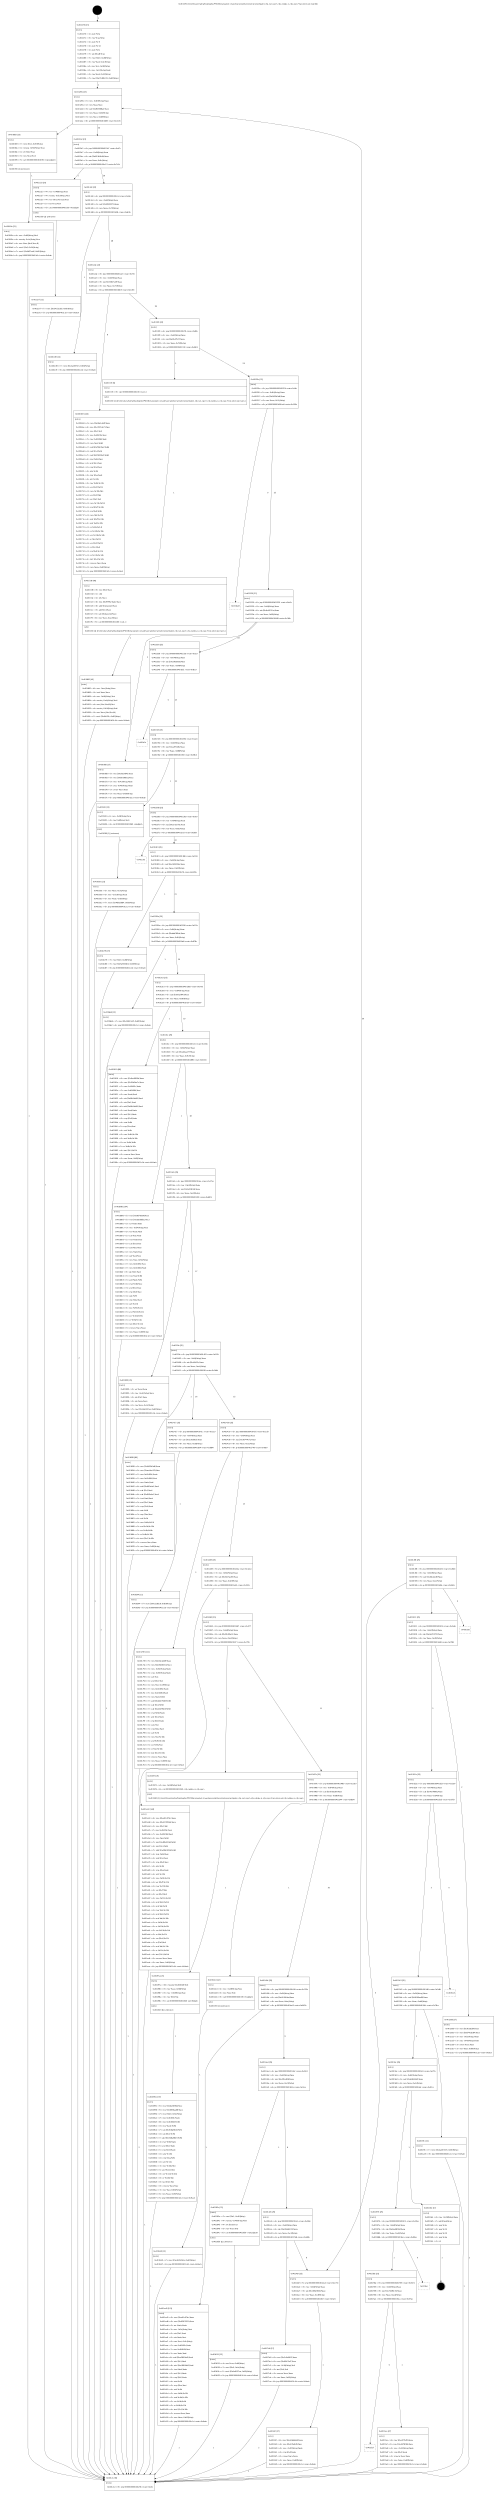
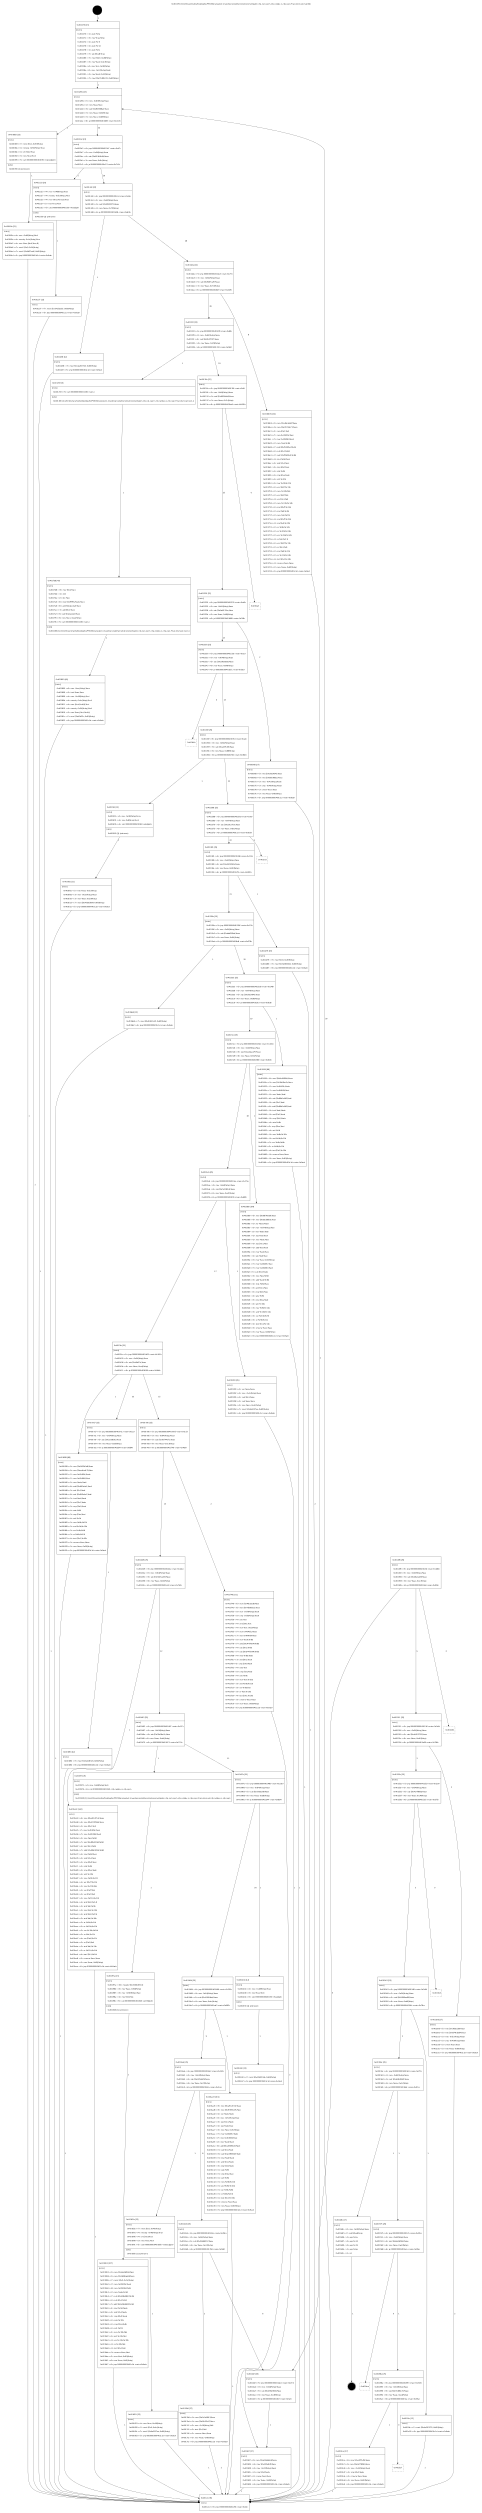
(122, 1944) -> (293, 1945)
(154, 2369) -> none
